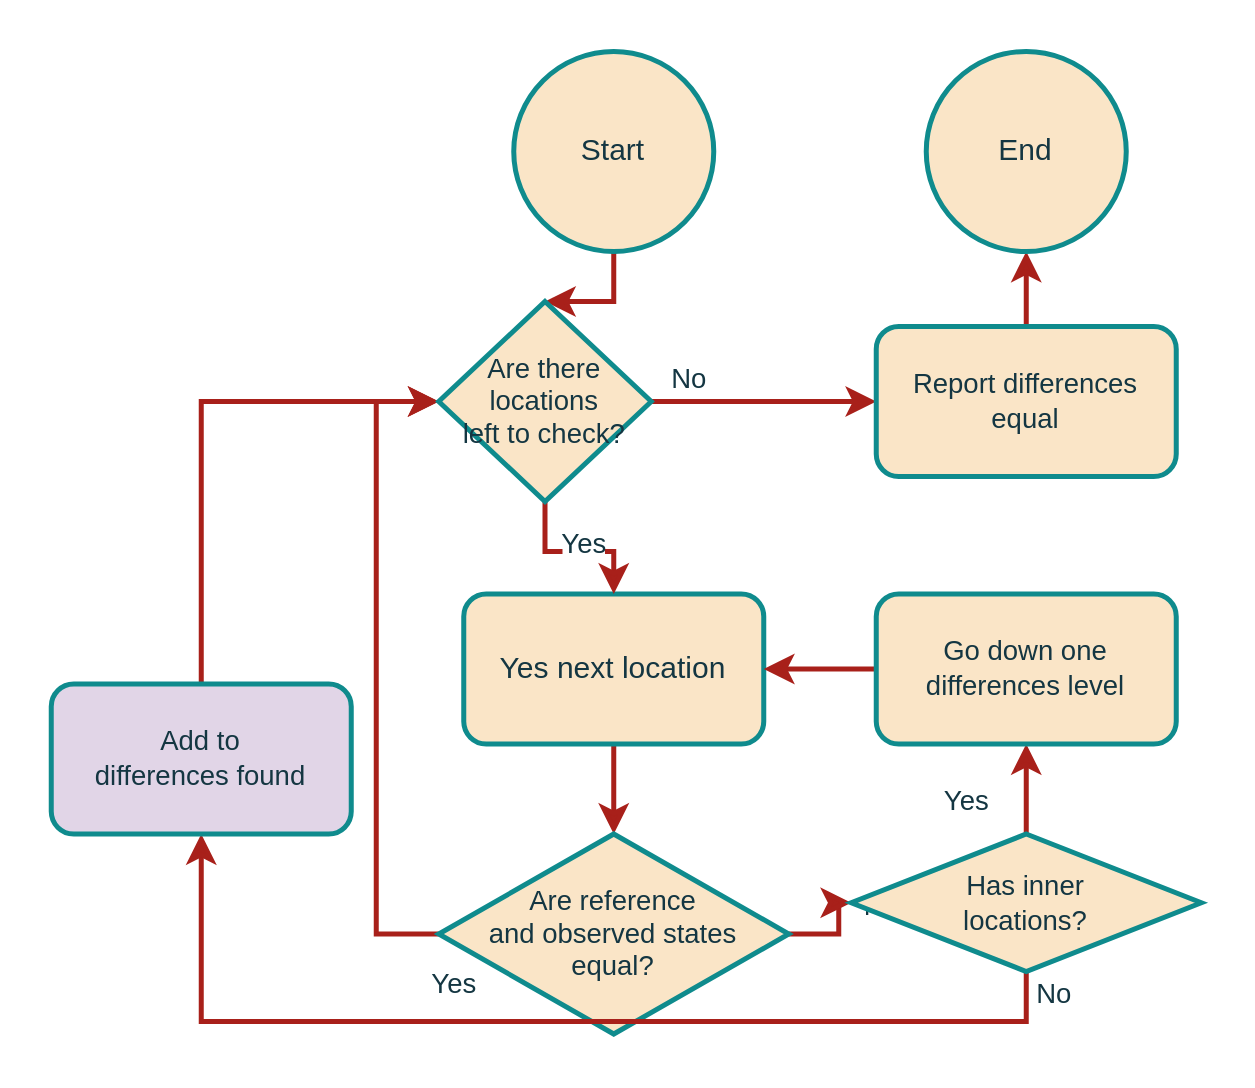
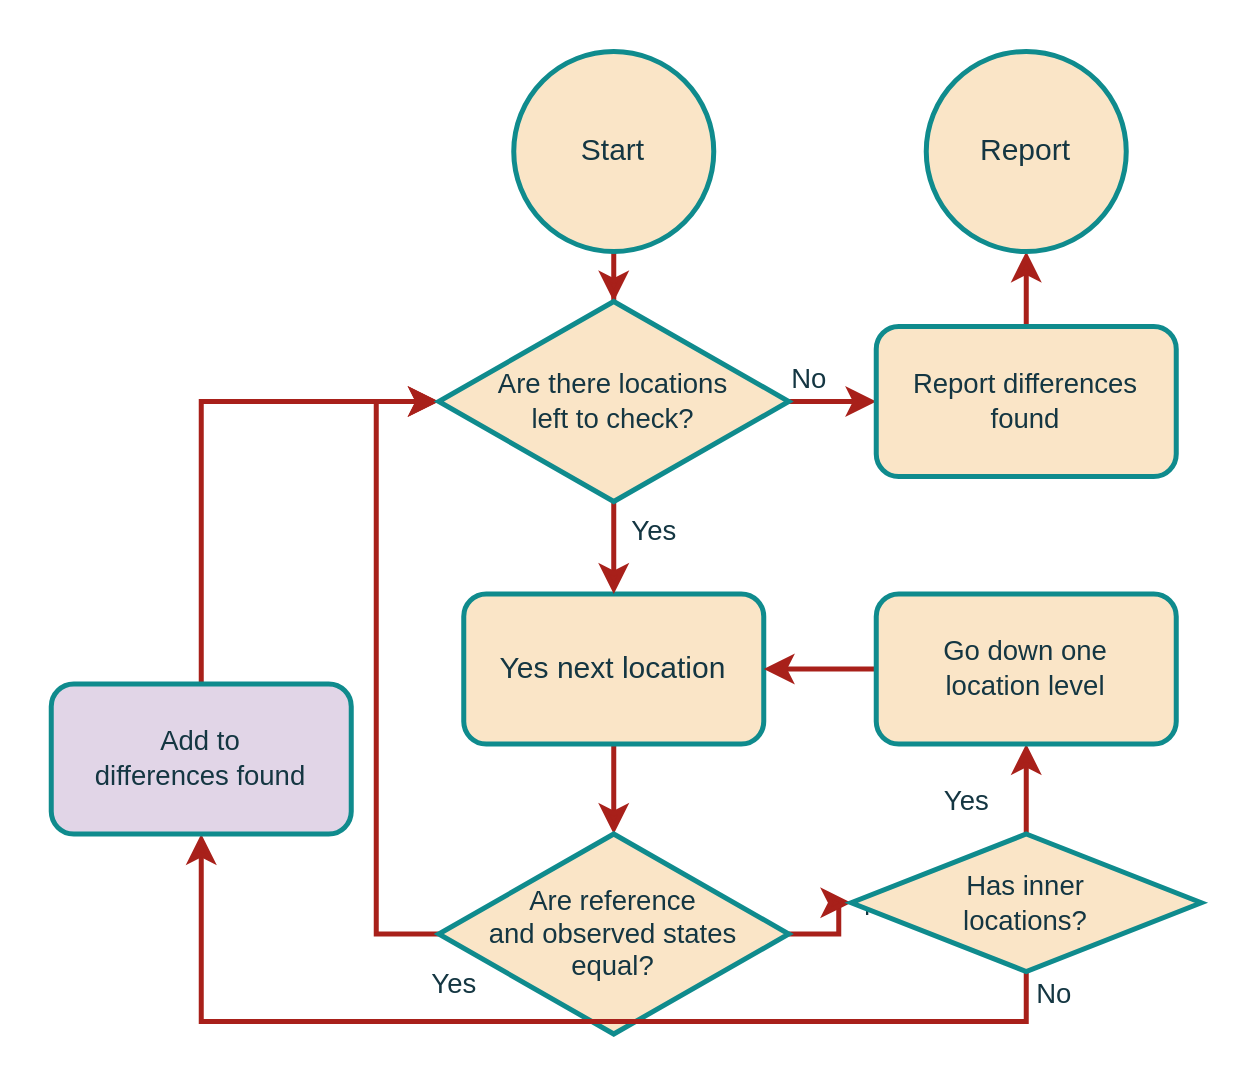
(1026, 151) -> (1026, 151)
(545, 401) -> (614, 401)
(1026, 401) -> (1026, 401)
(1026, 669) -> (1026, 669)
